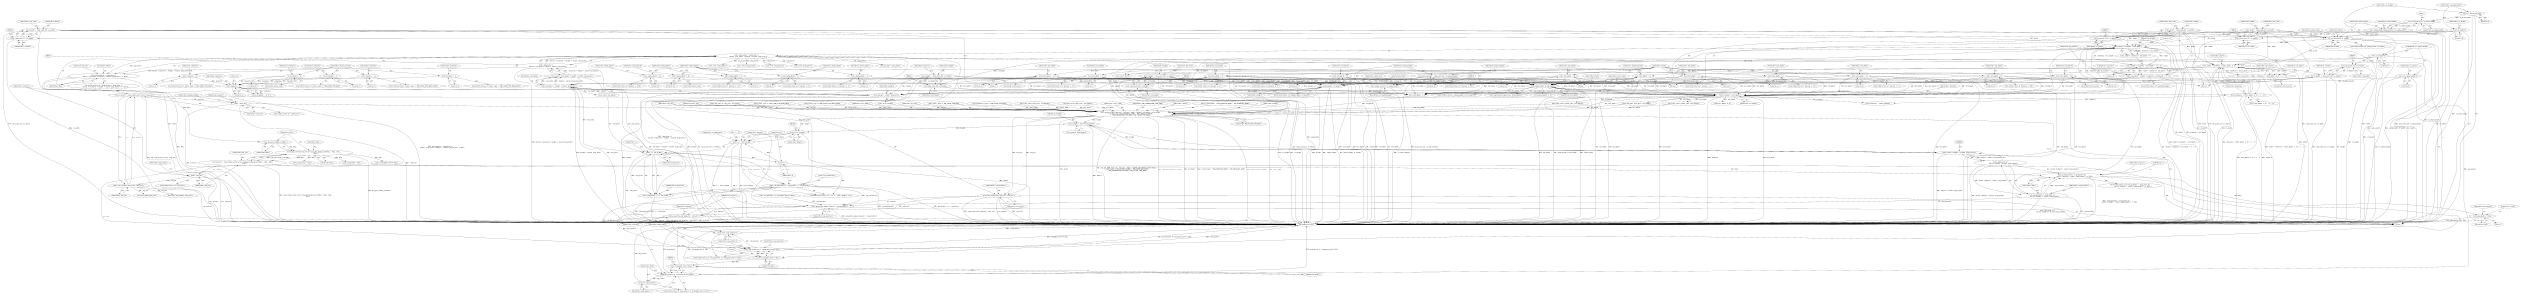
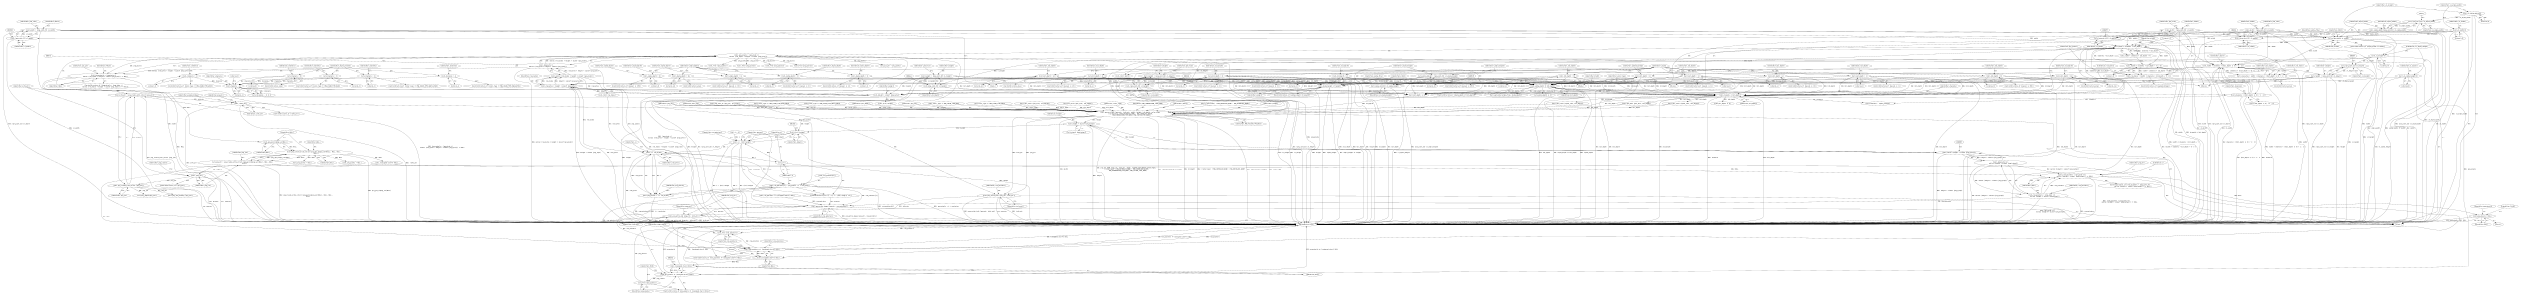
(583, 91) -> (587, 88)
(989, 104) -> (989, 104)
(911, 198) -> (830, 201)
(1018, 228) -> (1005, 226)
